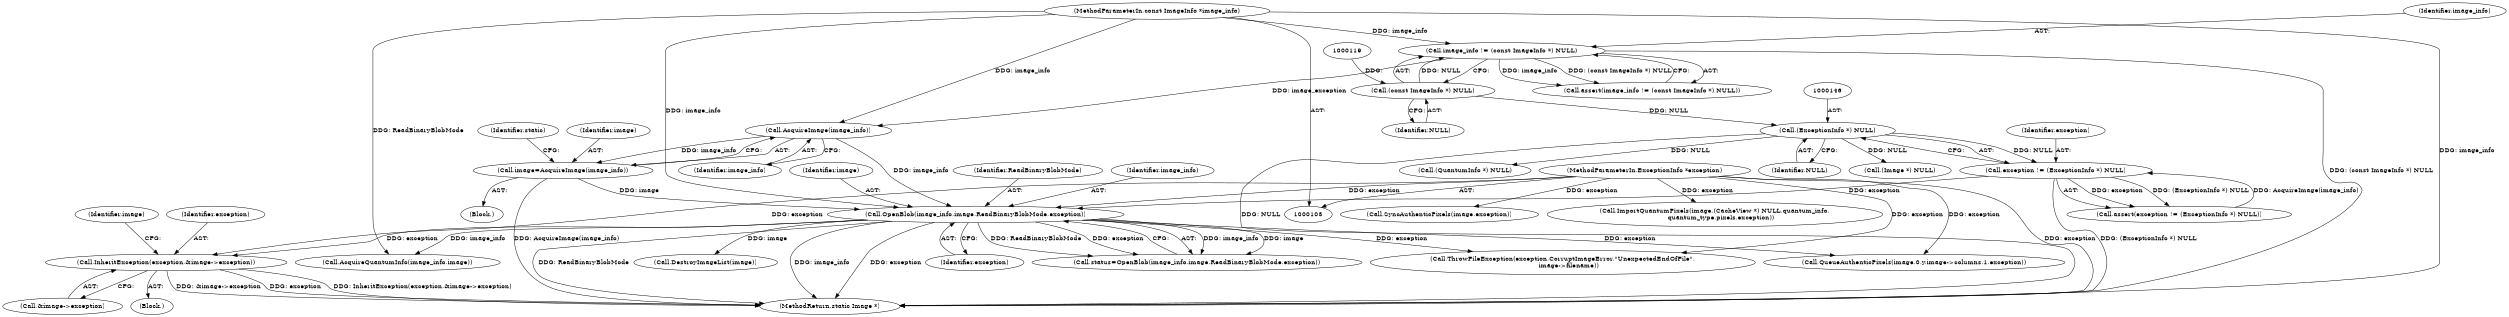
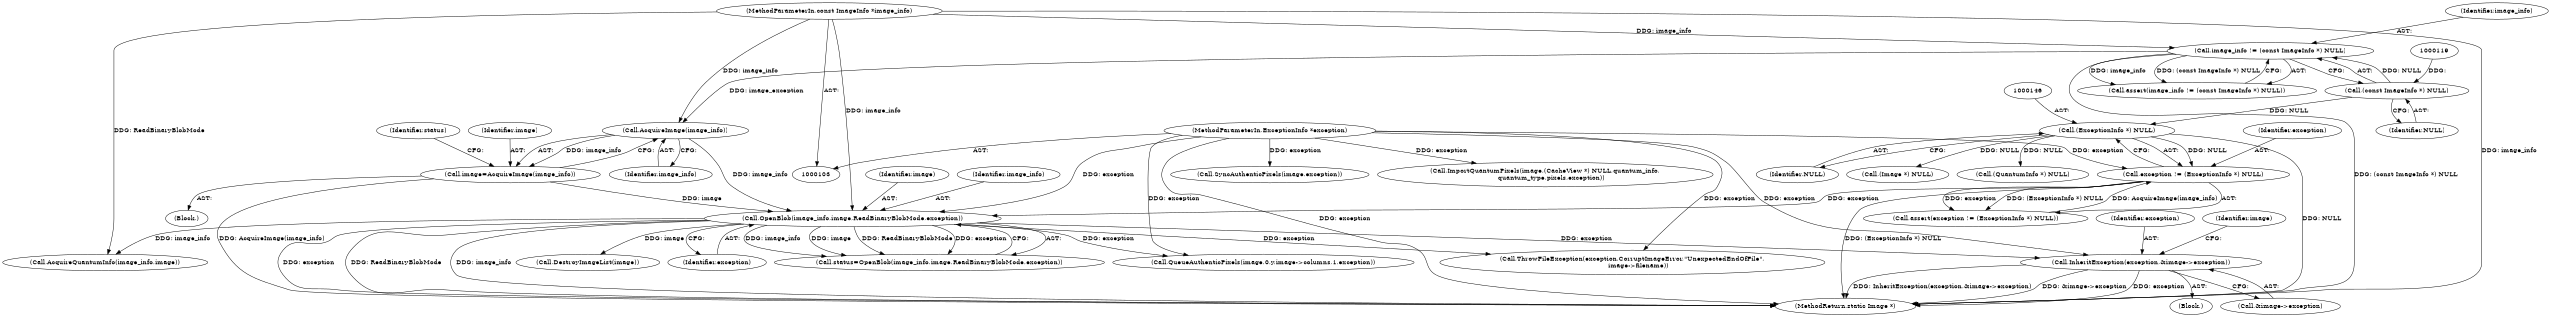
(518, 131) -> (418, 131)
none -> (1751, 135)
(1028, 170) -> none
